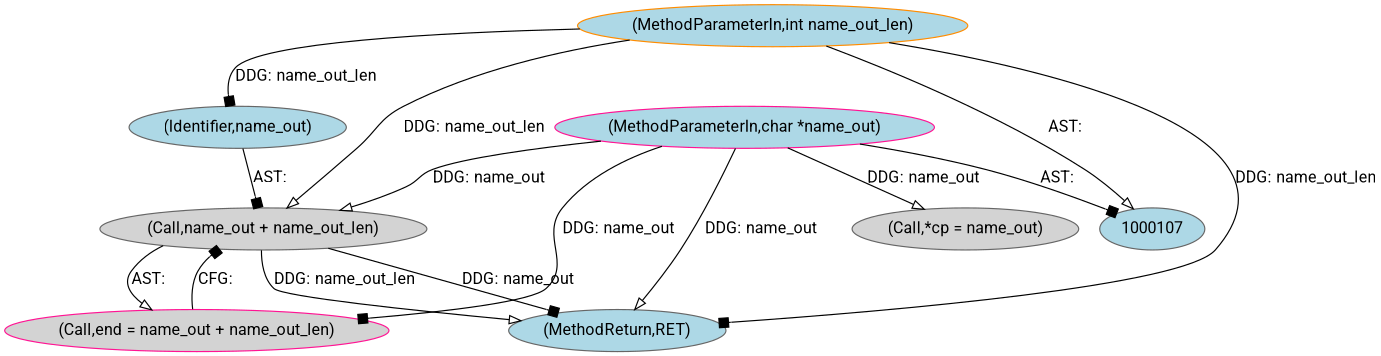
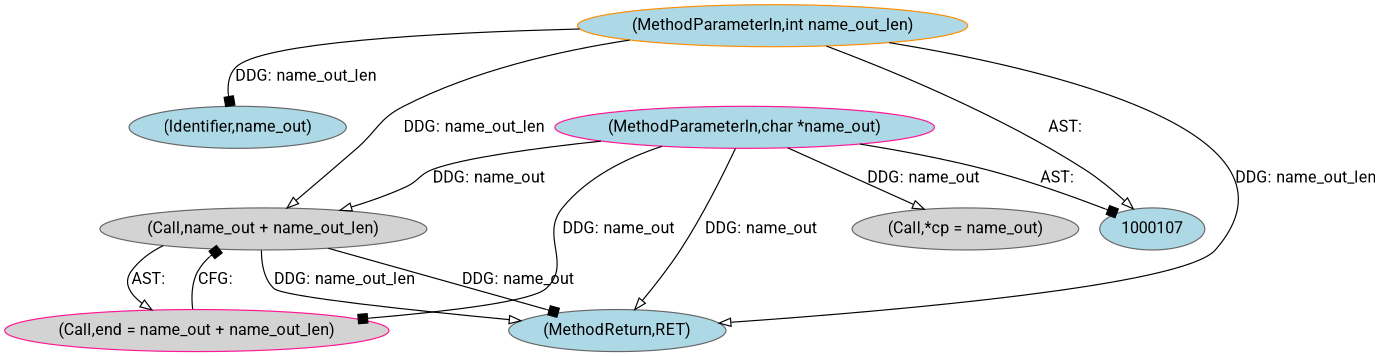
(249, 172) -> none
(1200, 259) -> (1200, 259)
